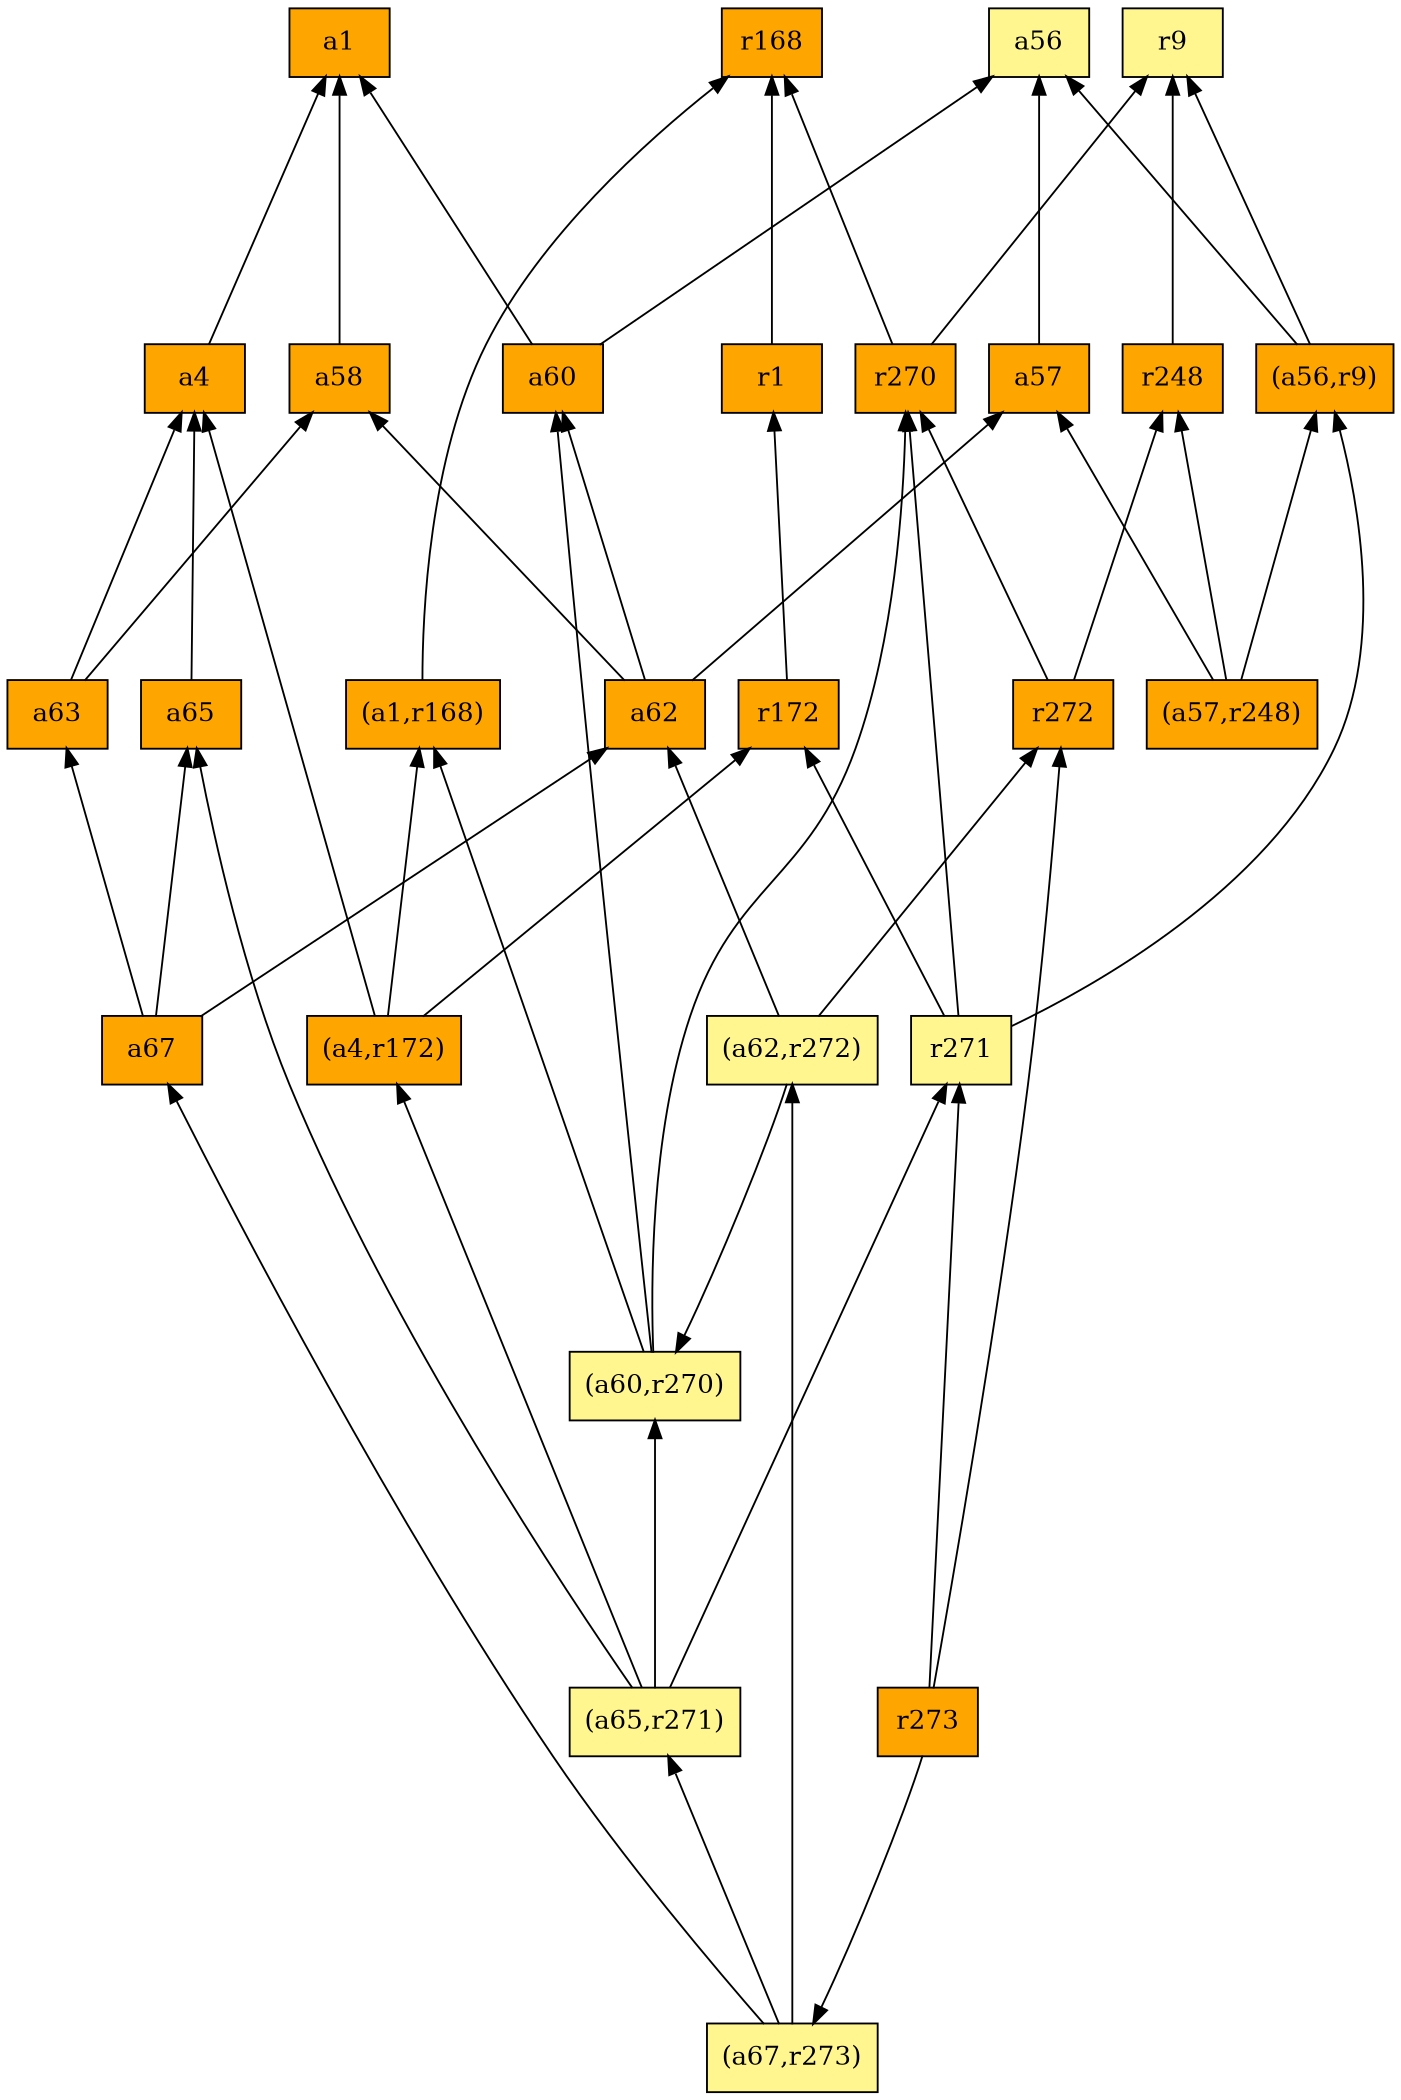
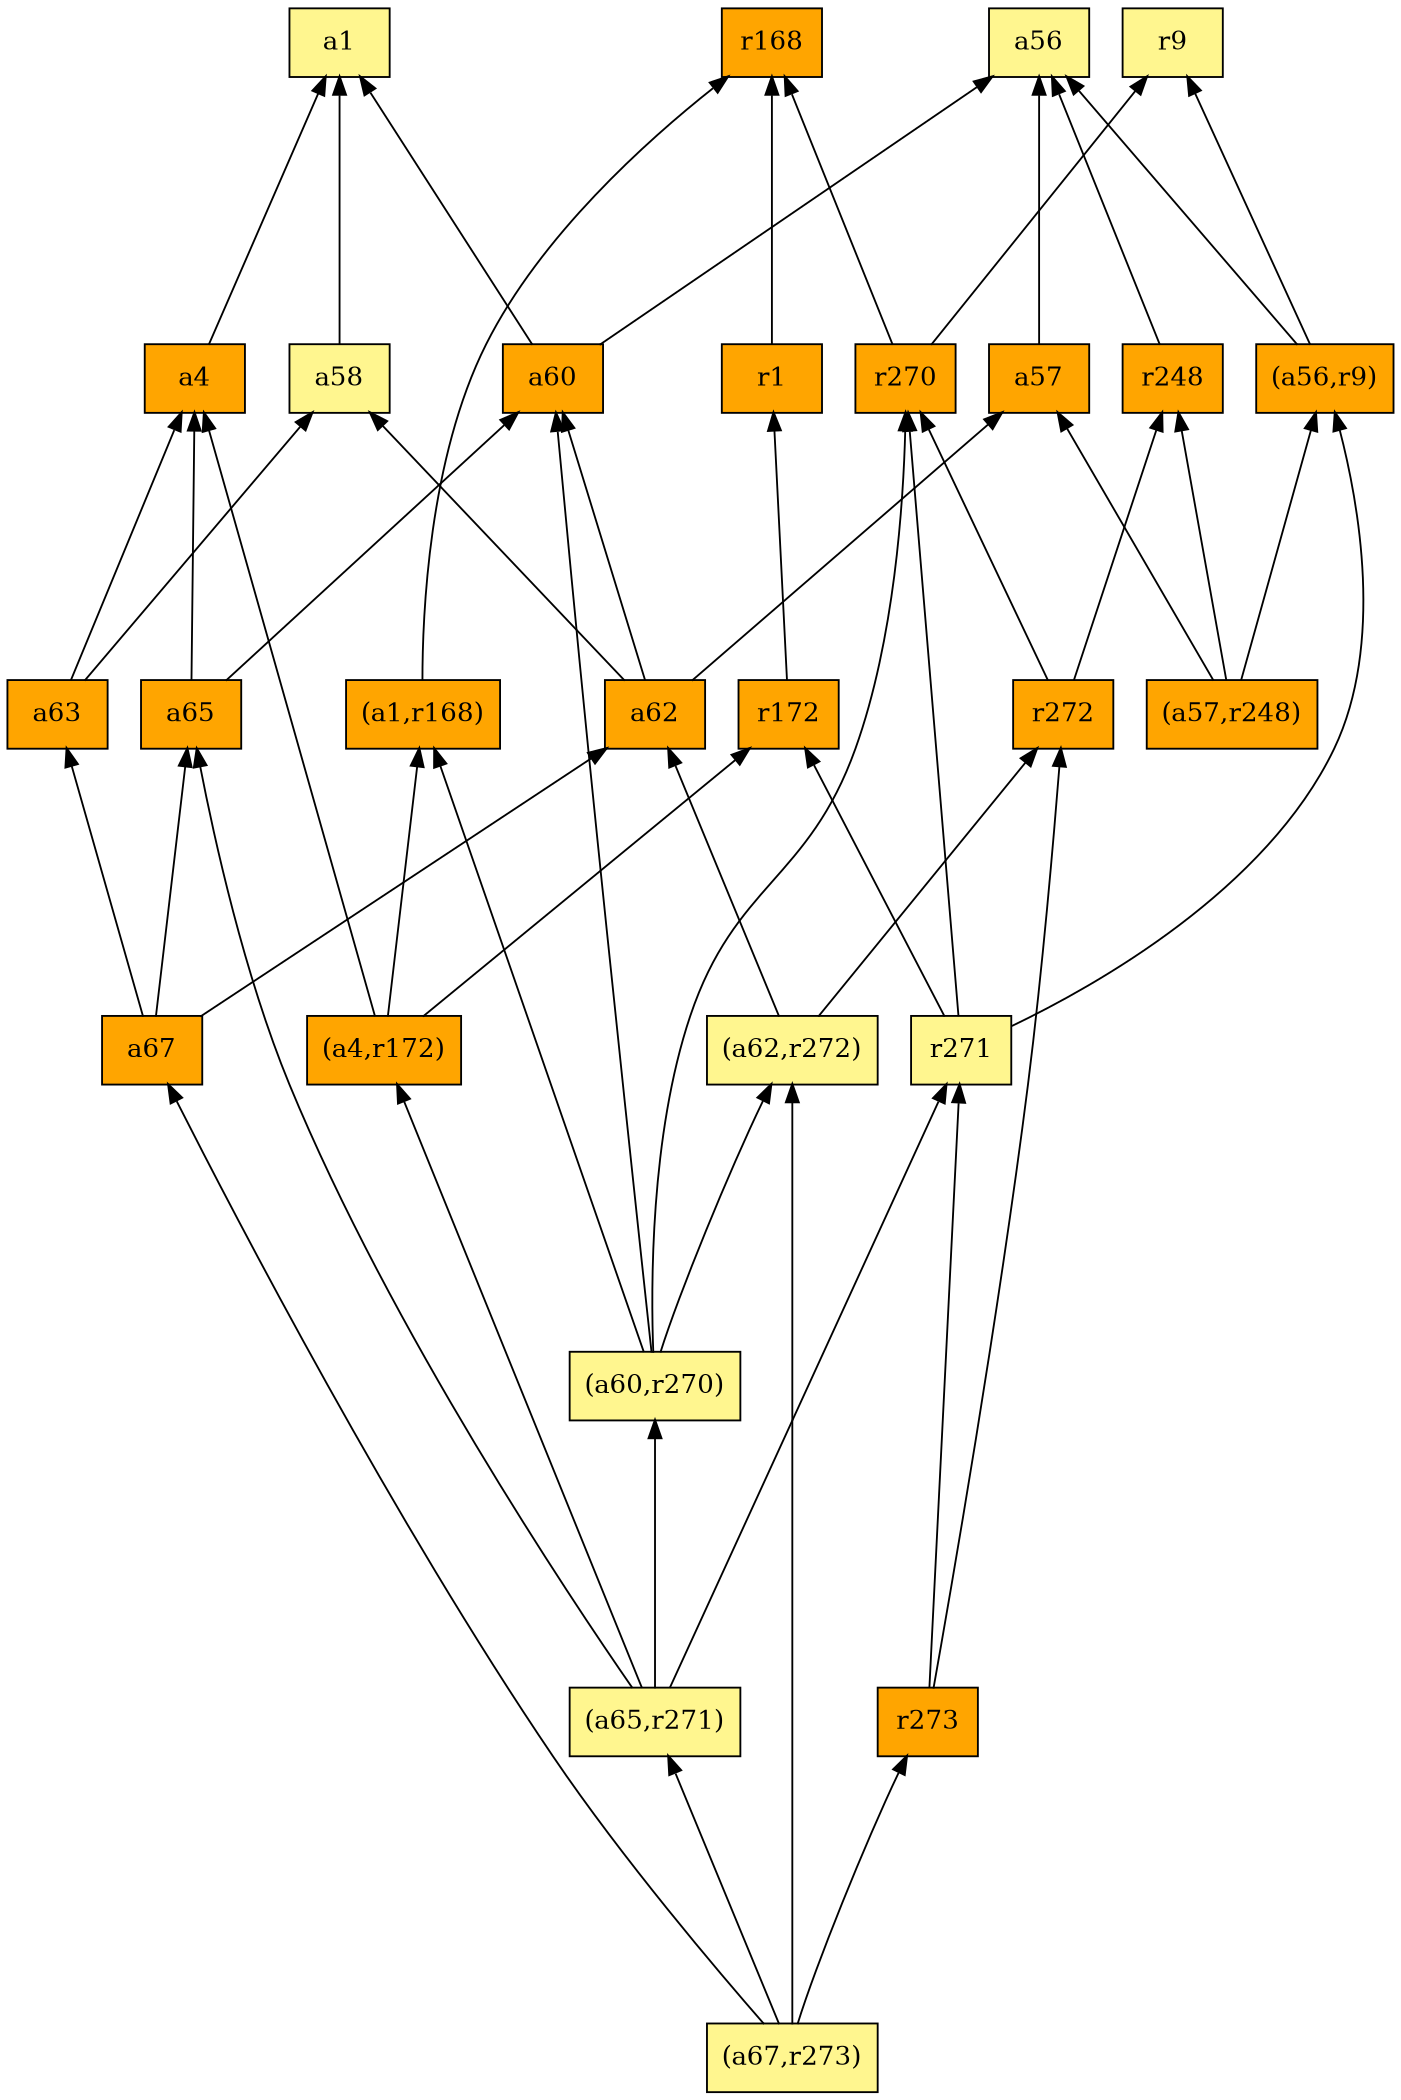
(340, 43) -> (340, 43)
(1173, 220) -> (1110, 220)
(340, 379) -> (340, 379)
none -> (365, 553)
(739, 1211) -> (708, 1225)
(875, 1883) -> (845, 1897)
